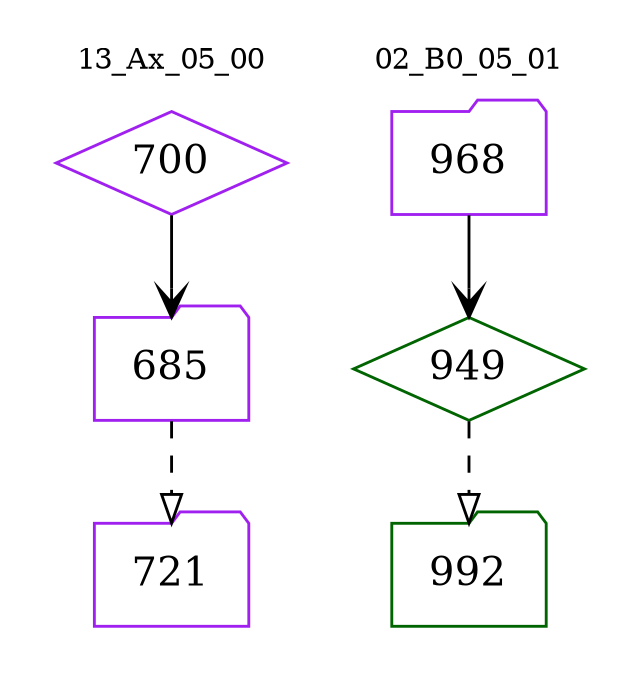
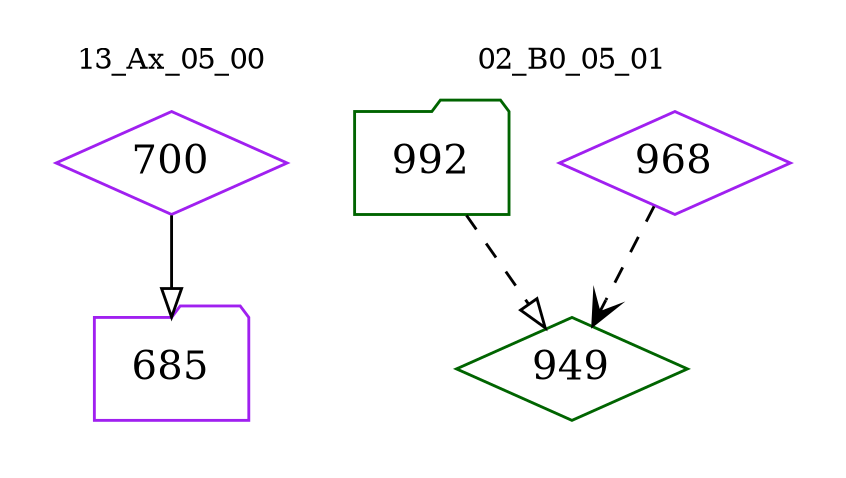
(469, 163) -> (675, 163)
(172, 252) -> (172, 252)
(469, 252) -> (630, 253)
(469, 458) -> (498, 260)
(172, 575) -> none
